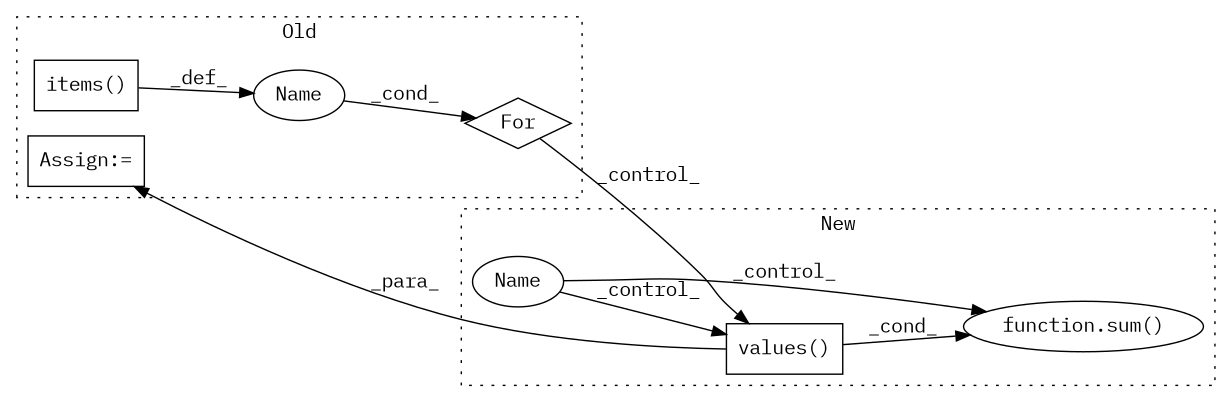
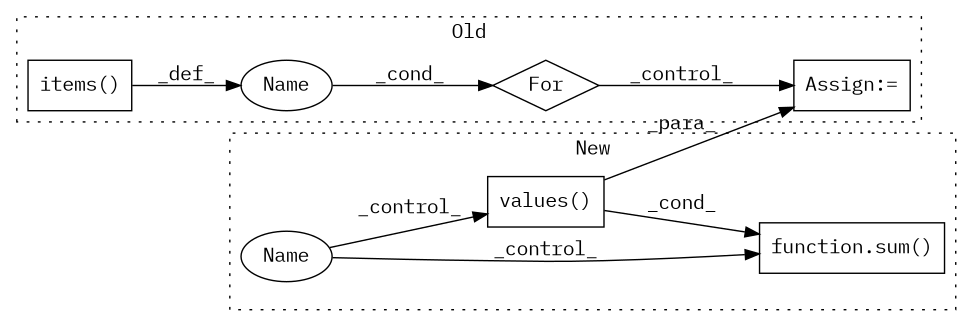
(643, 222) -> (689, 85)
(1083, 327) -> (852, 248)
